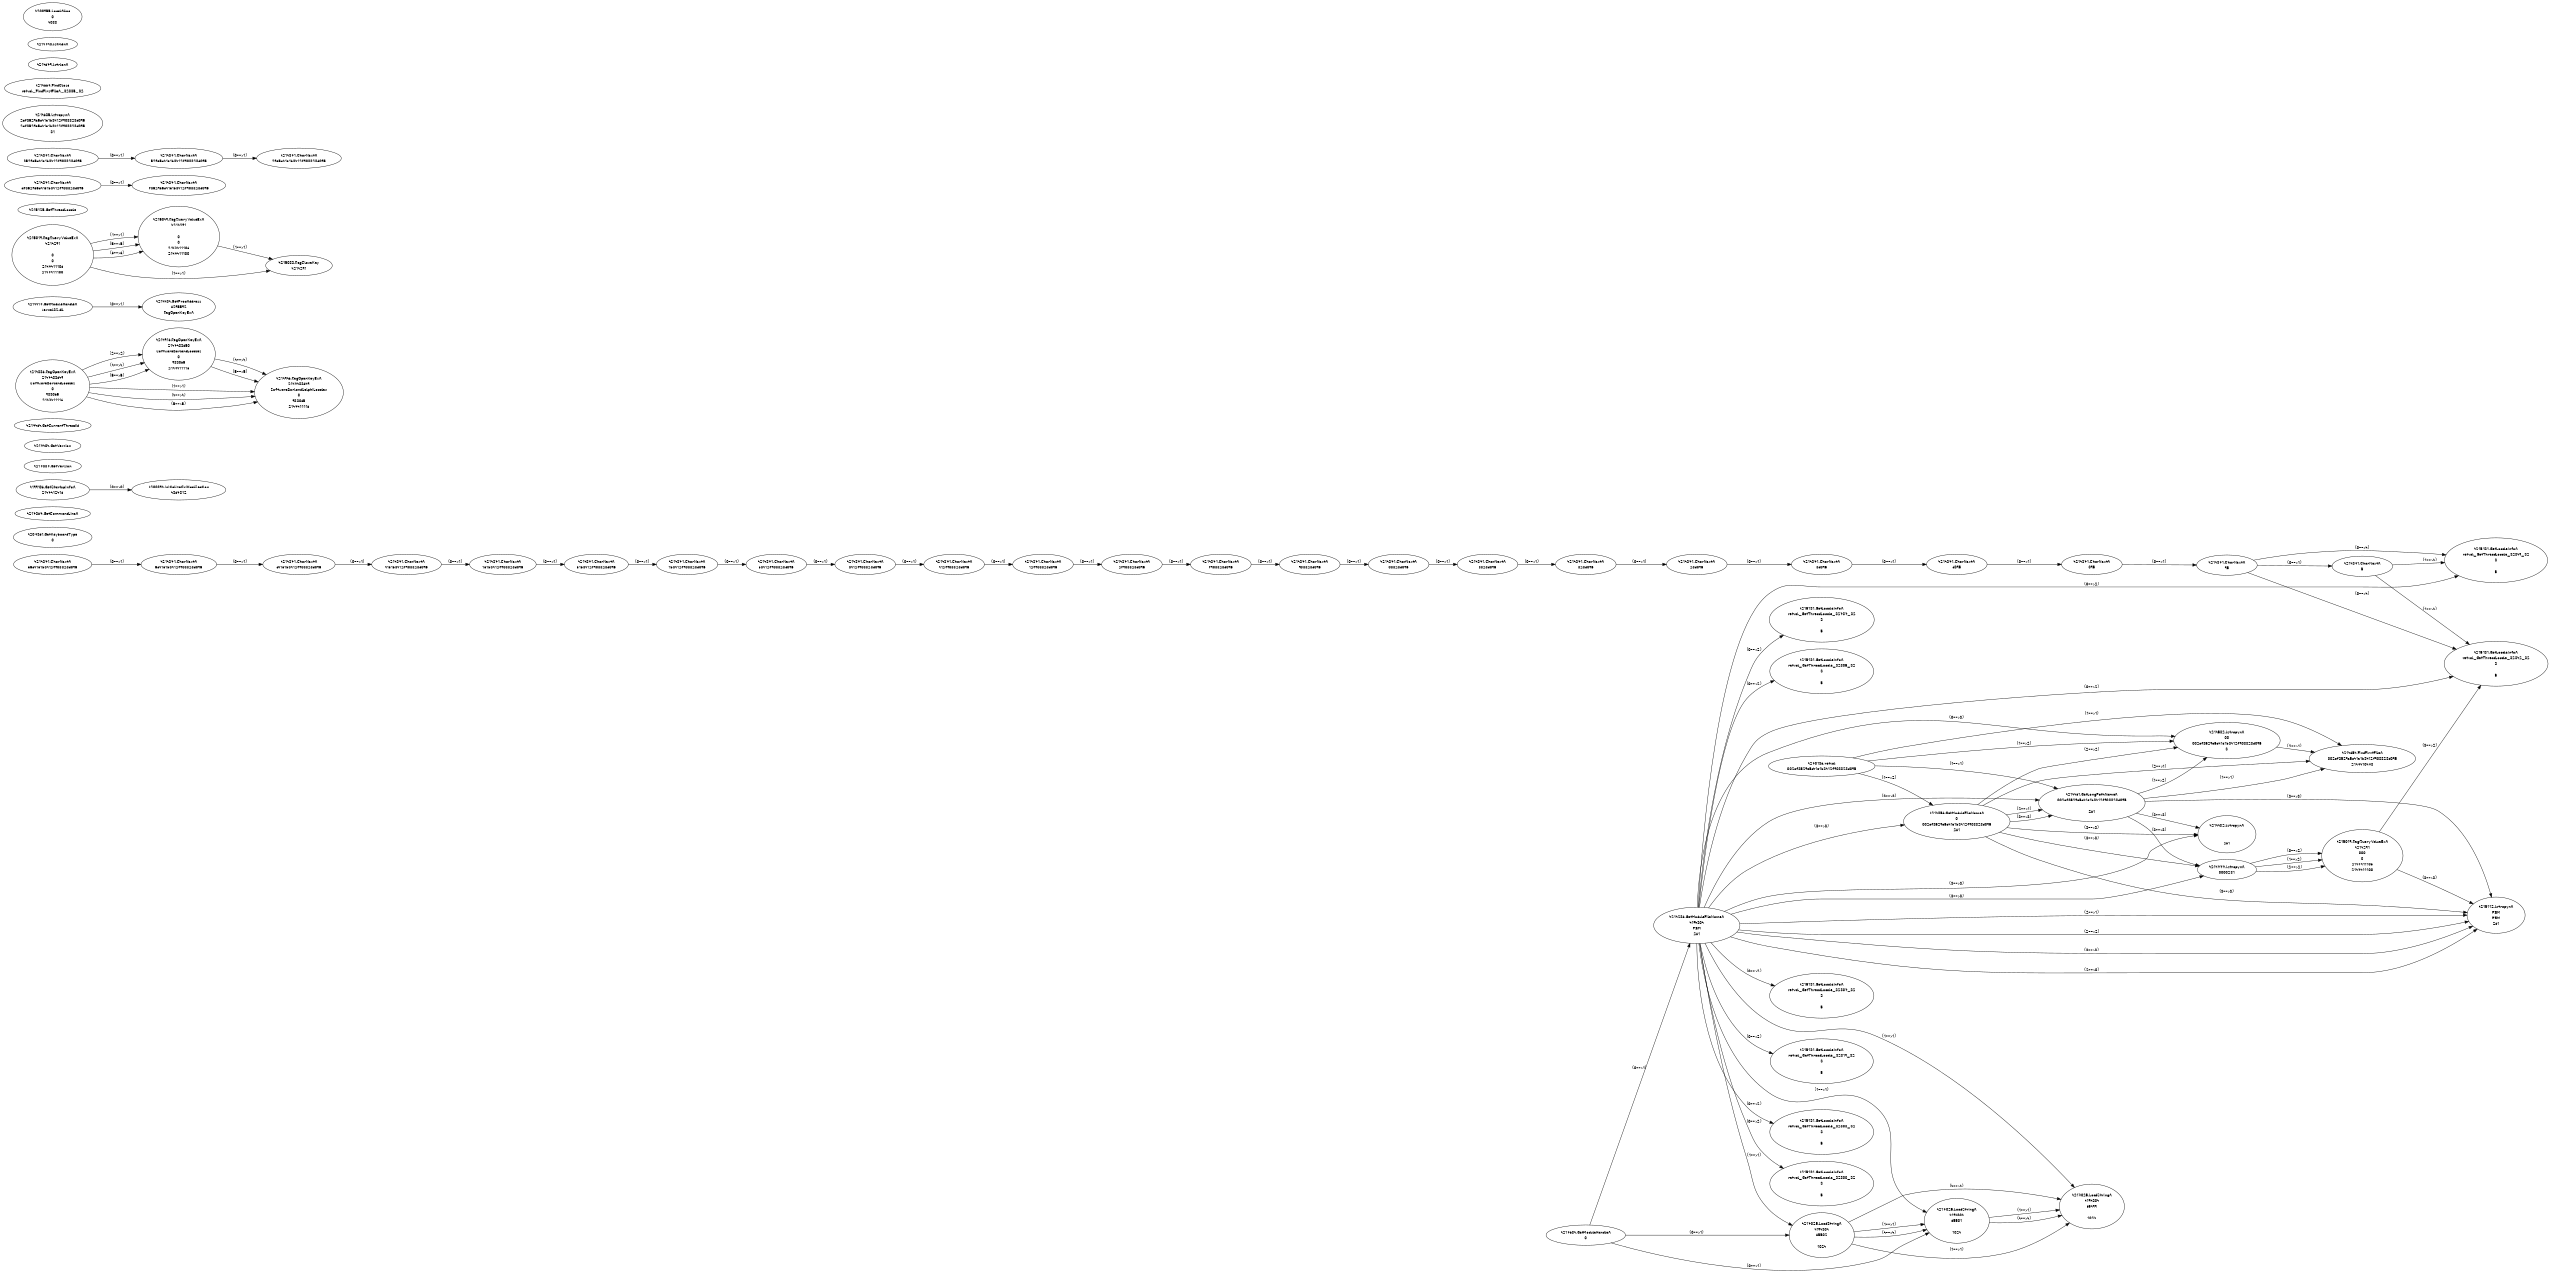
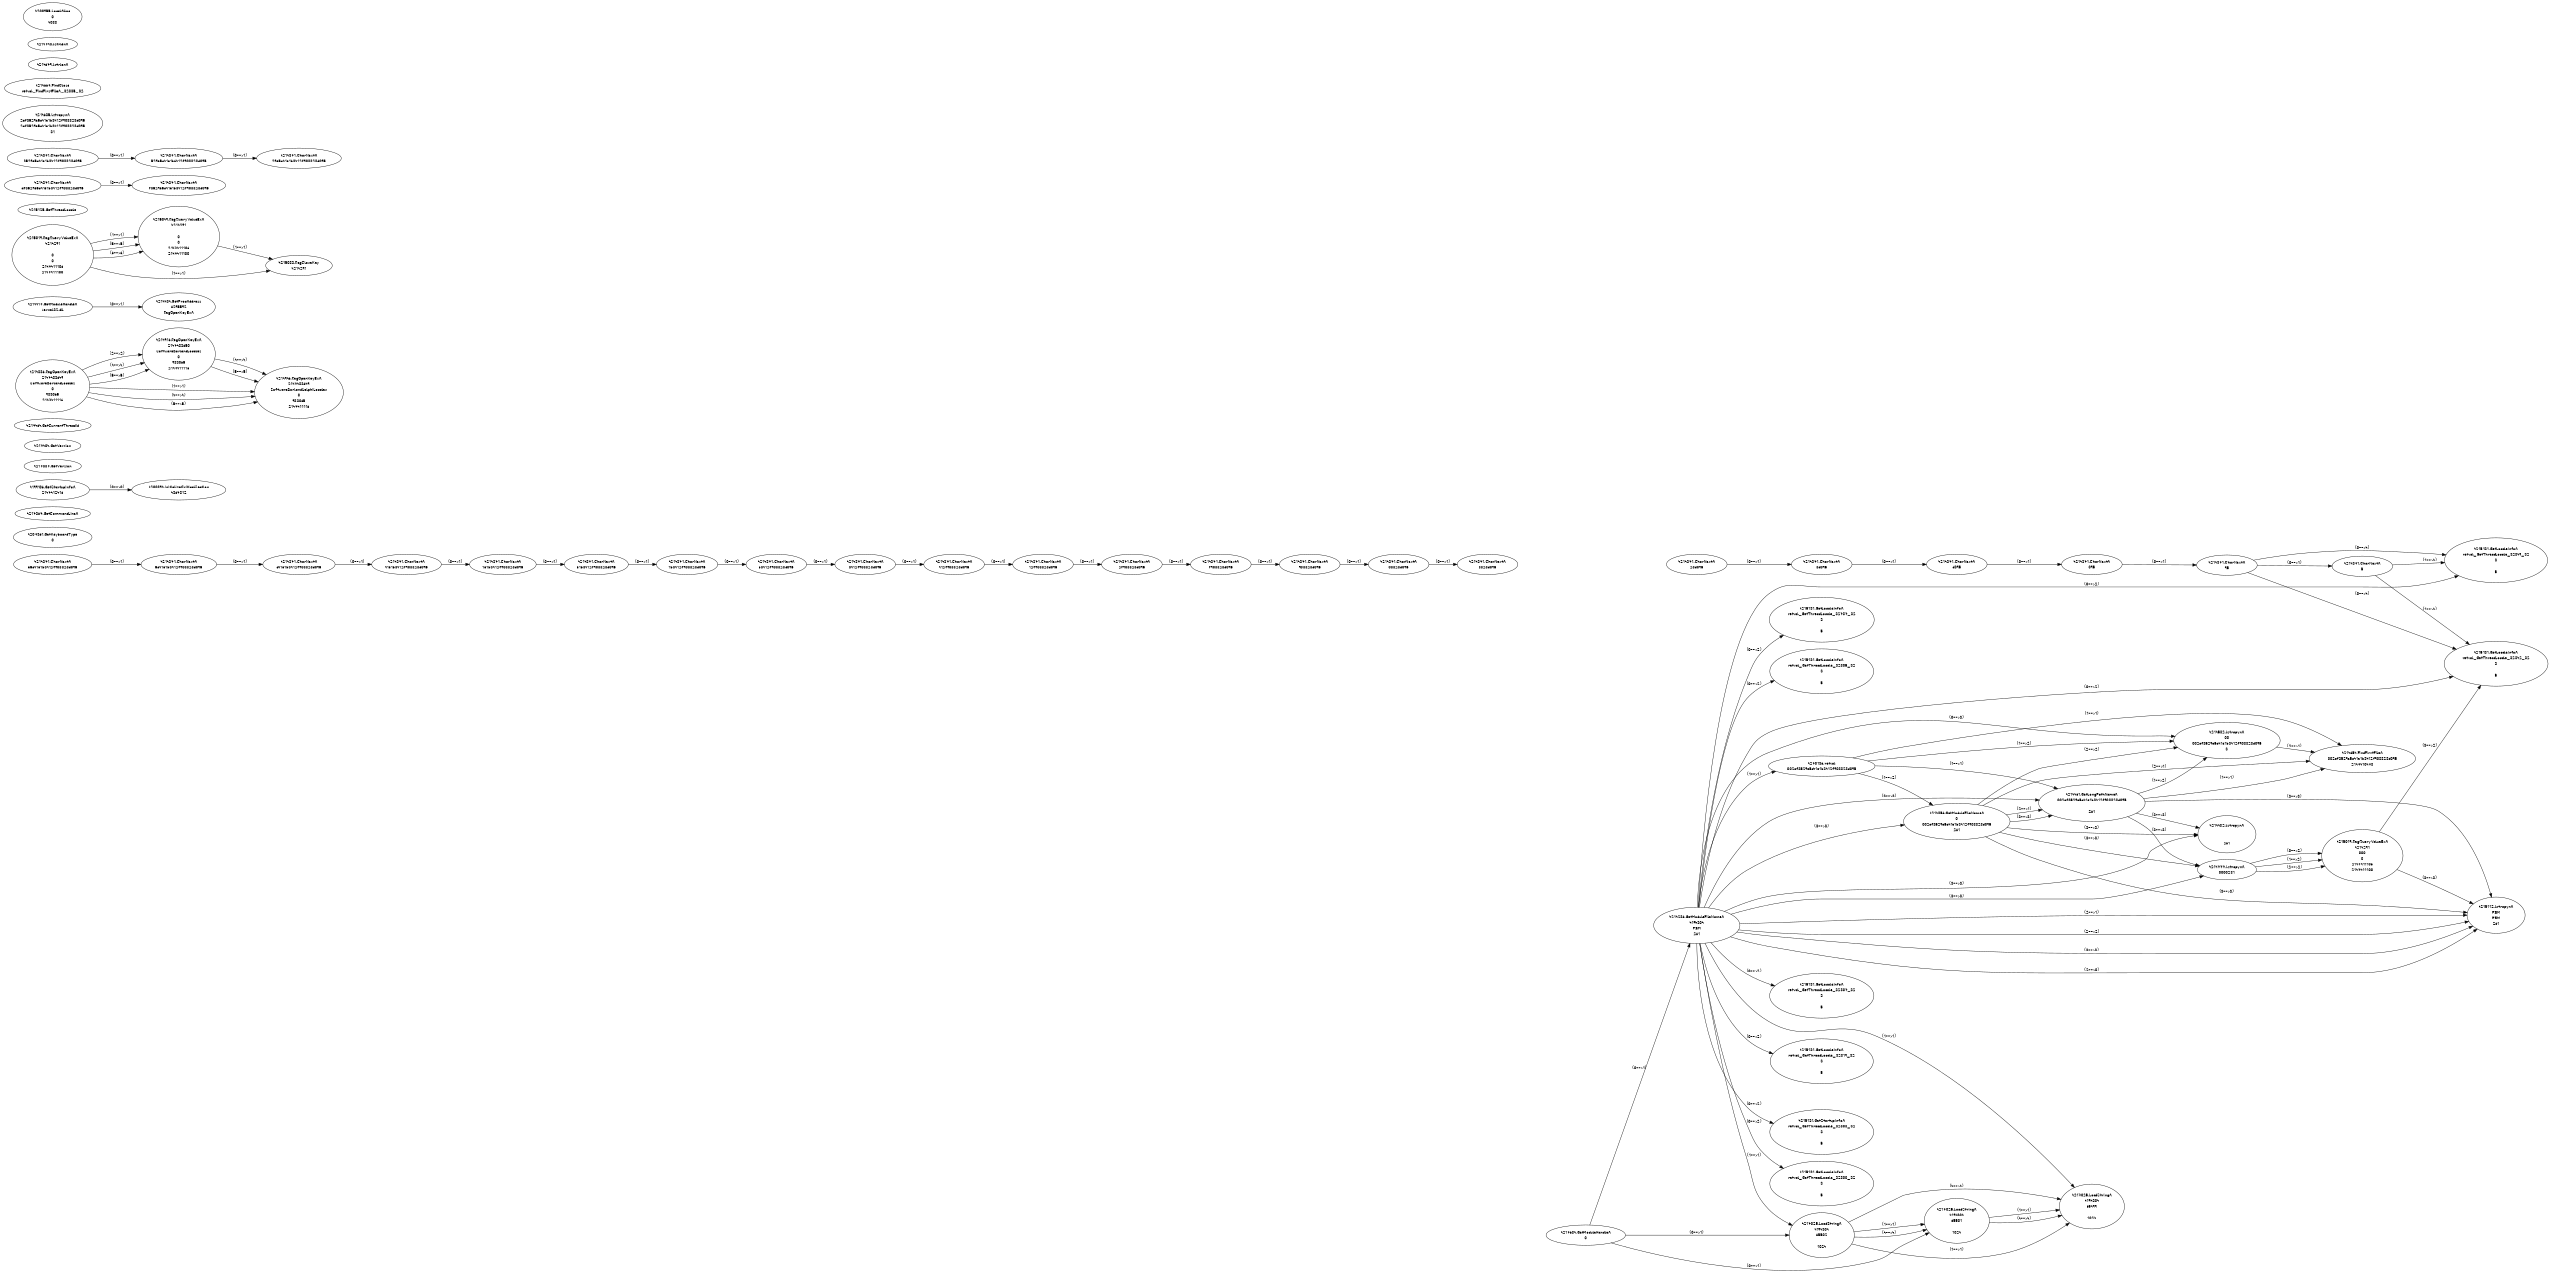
(179, 158) -> (179, 158)
(1586, 564) -> none
(1799, 1102) -> (1721, 822)
(1822, 1132) -> (1822, 1132)
